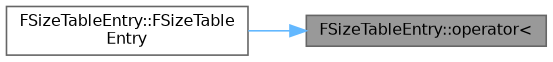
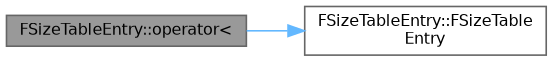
(269, 31) -> (267, 31)
